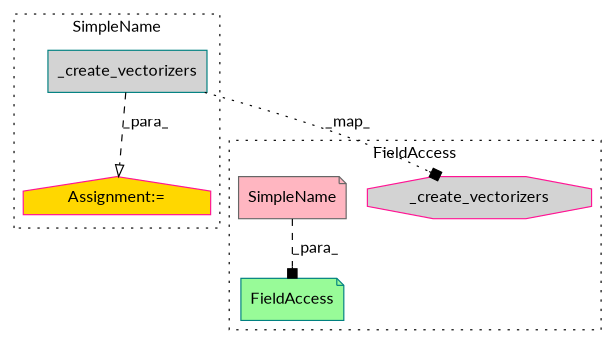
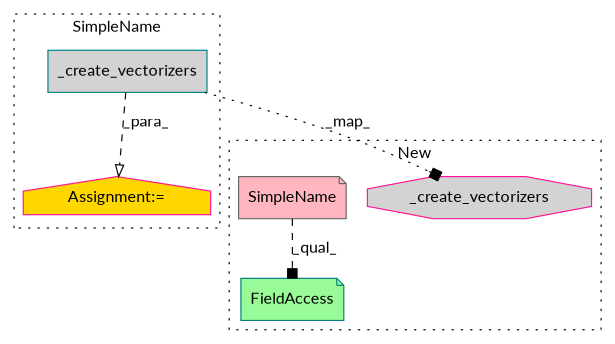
(415, 154) -> (415, 154)
(316, 249) -> (315, 249)
